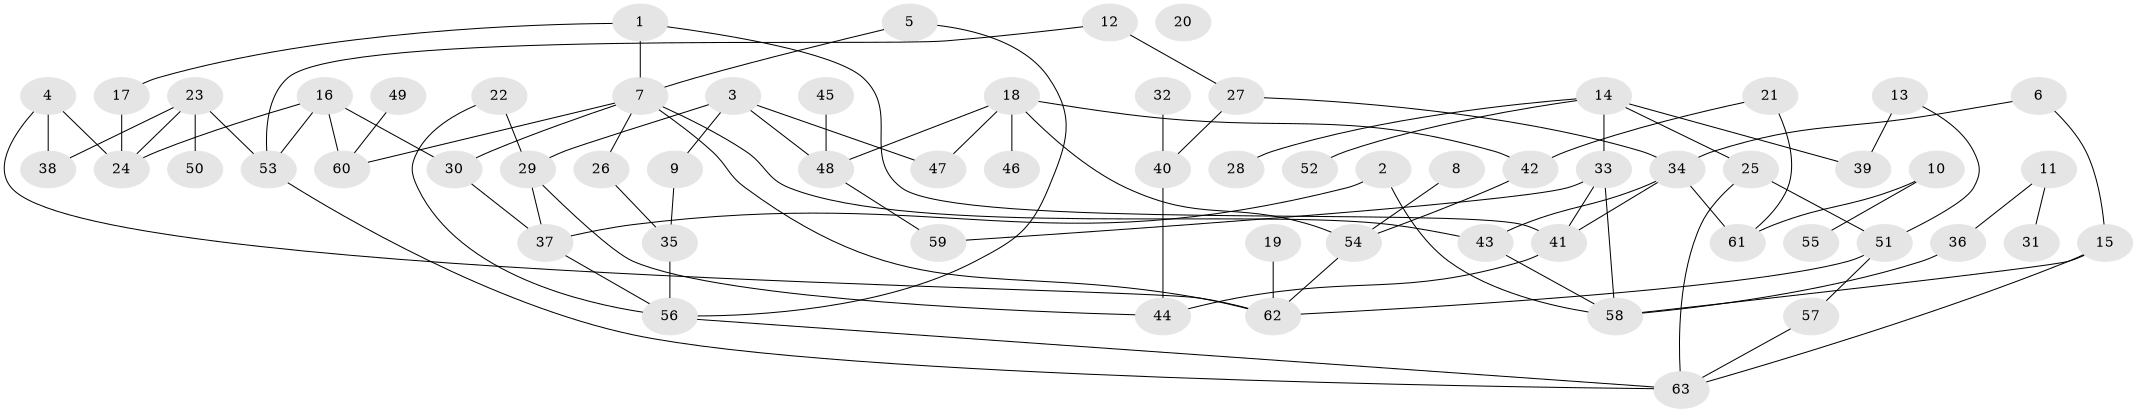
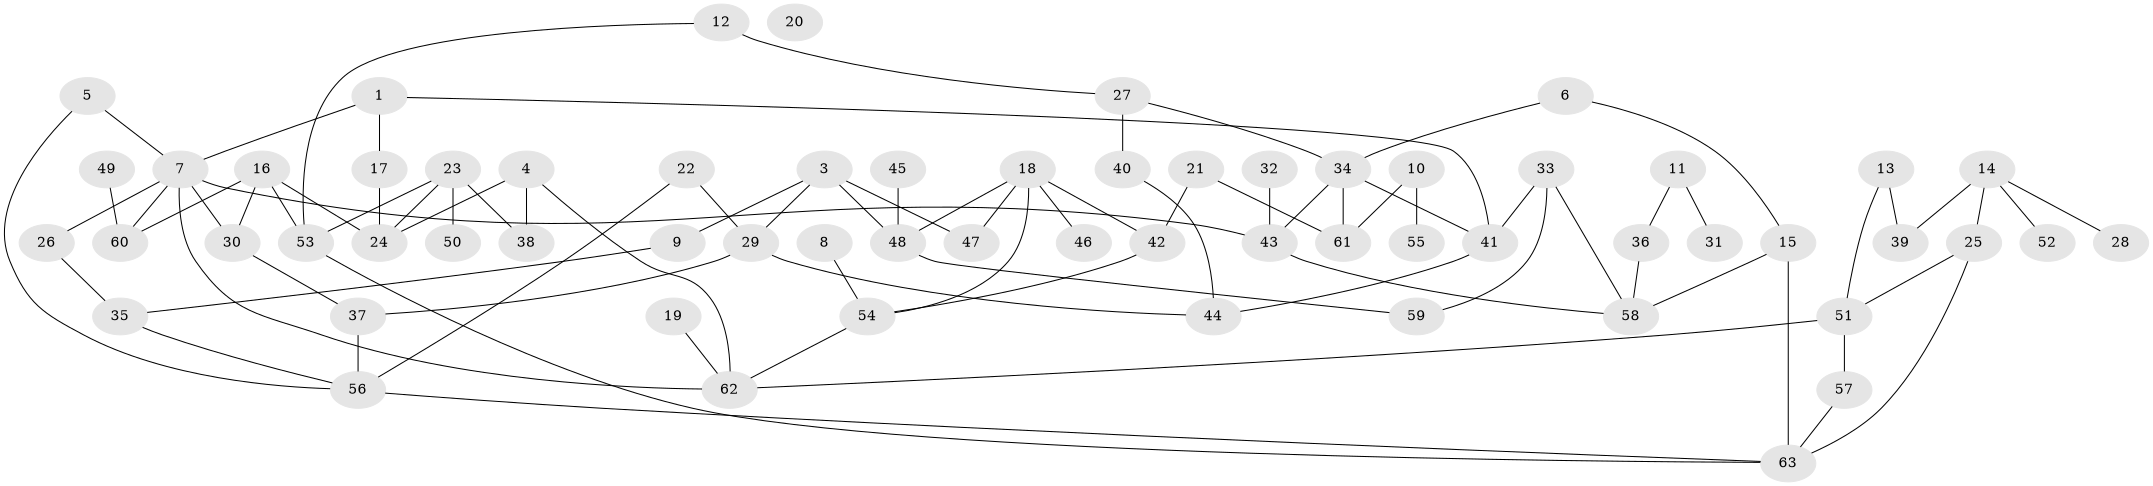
(1604, 132) -> none
(1163, 133) -> (1270, 199)
(1383, 169) -> none
